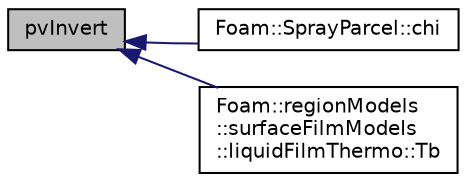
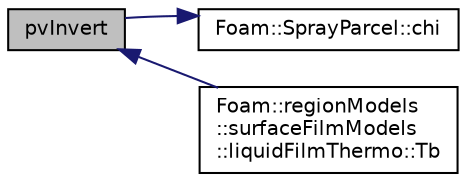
(172, 43) -> (151, 17)
